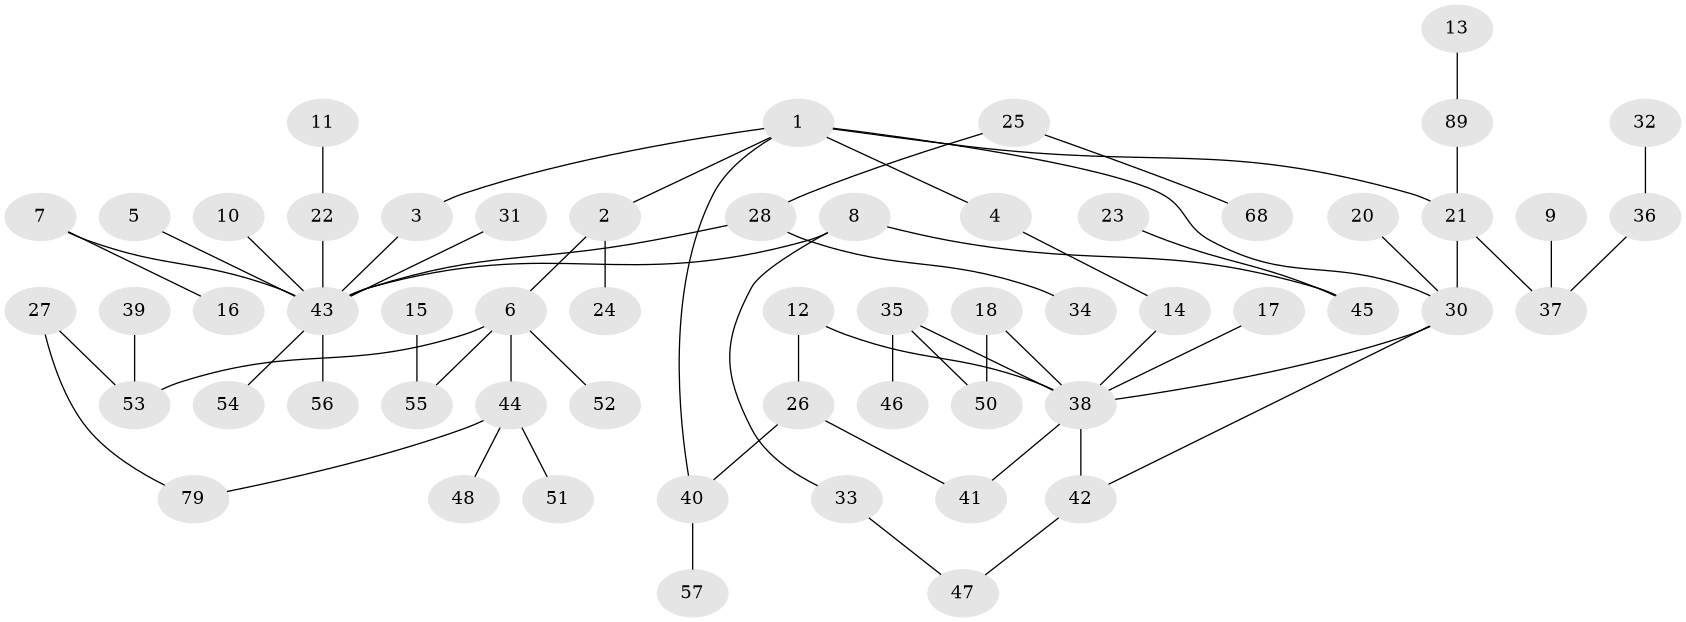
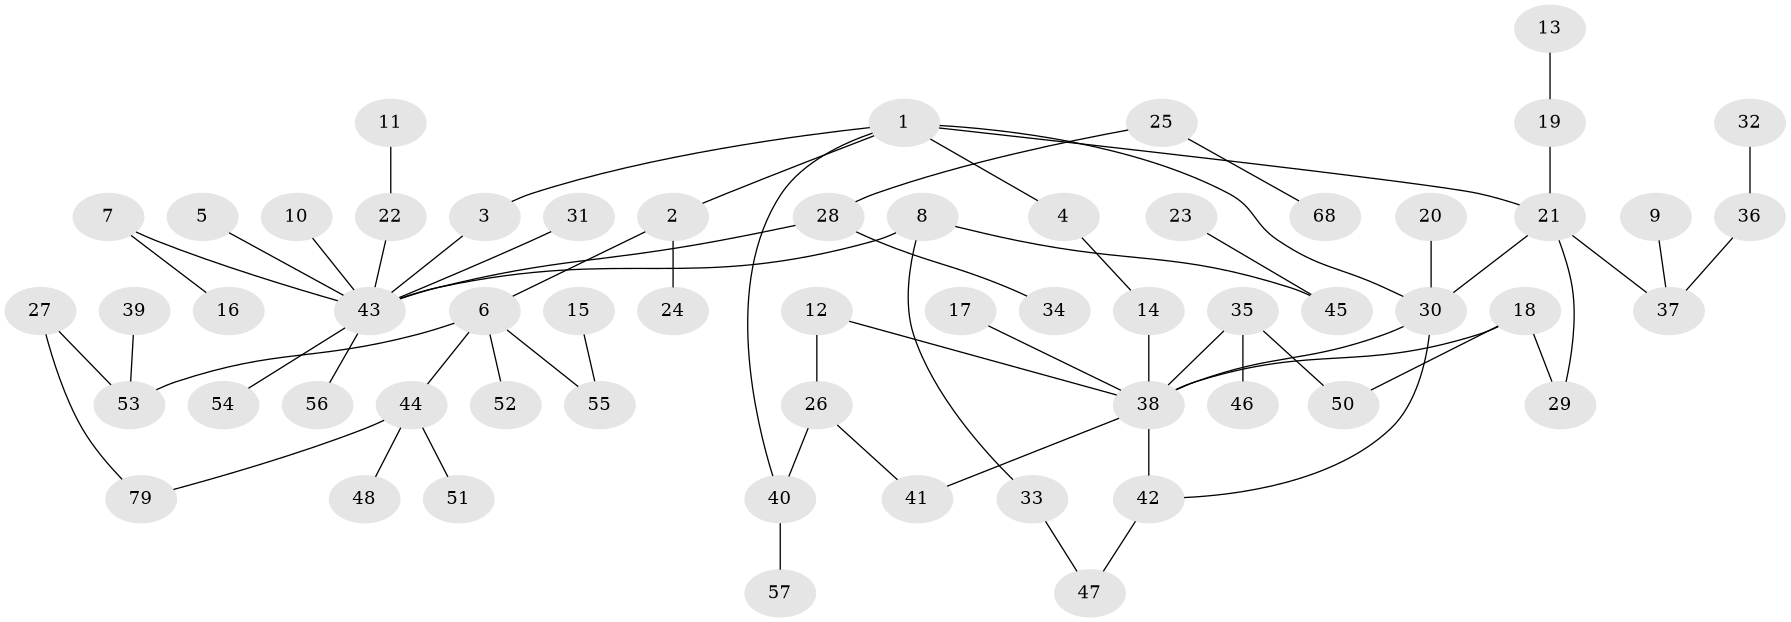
(1457, 123) -> (1550, 123)
none -> (1560, 405)
